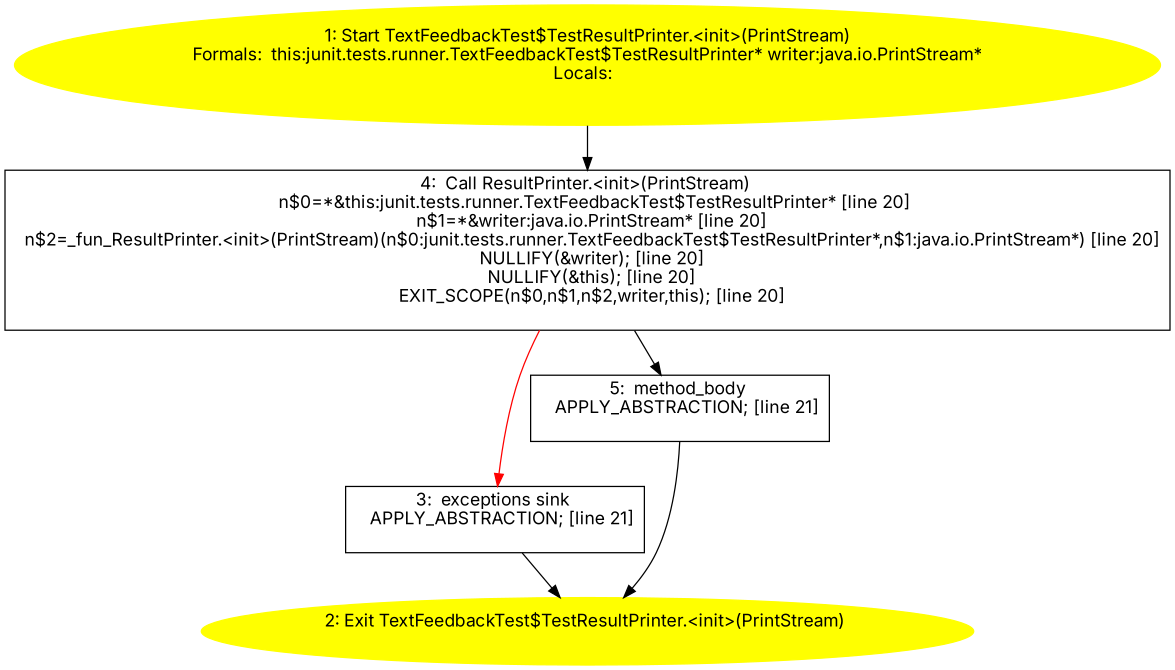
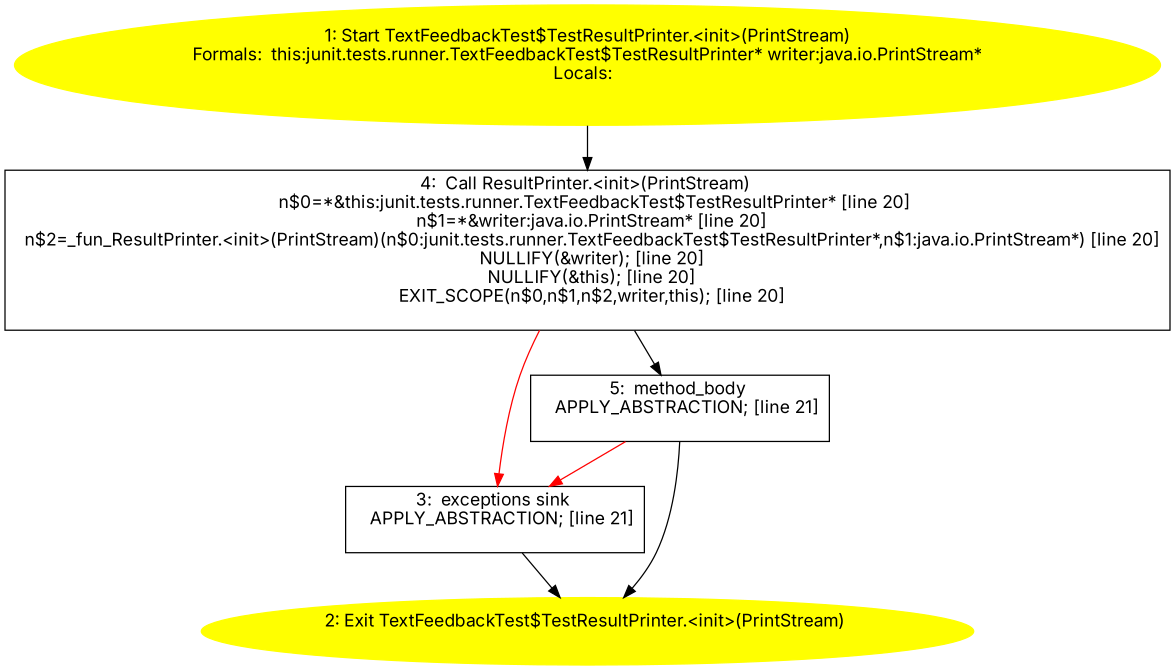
none -> (593, 461)
